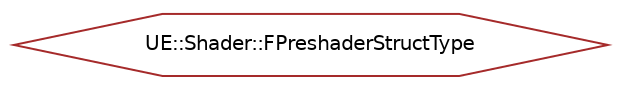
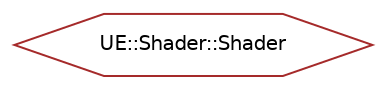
(311, 45) -> (193, 45)
